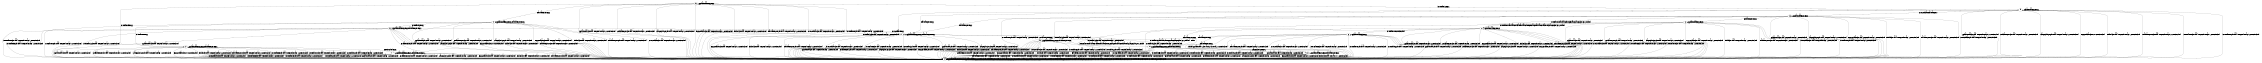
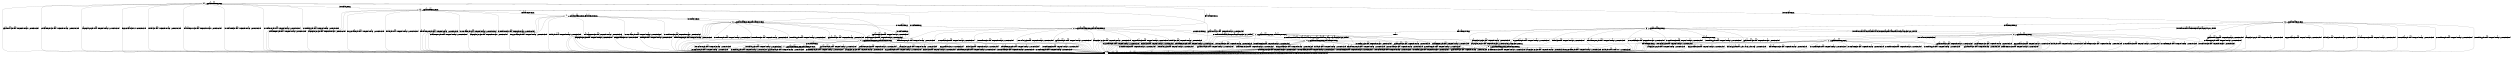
(1358, 7) -> (312, 7)
(1928, 13) -> (1788, 13)
(1346, 17) -> none
(282, 24) -> (871, 26)
(1046, 38) -> (1199, 32)
(1195, 38) -> (1451, 31)
(390, 50) -> (812, 44)
